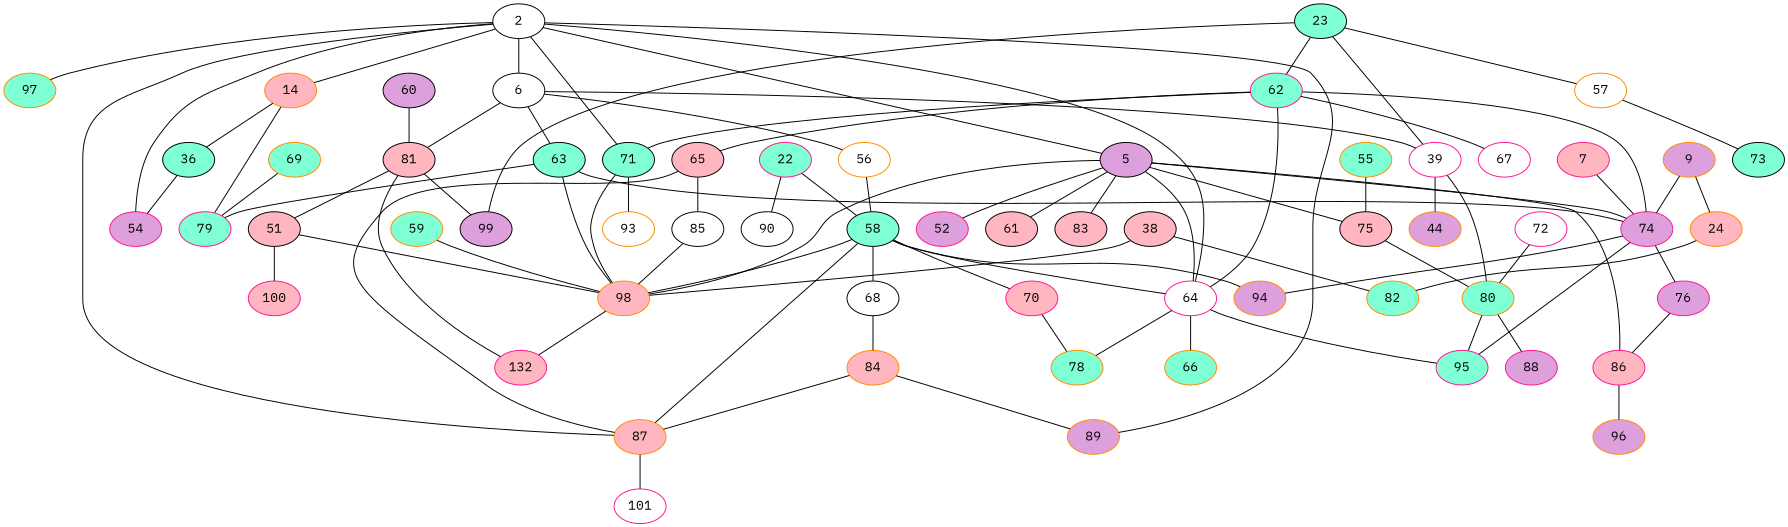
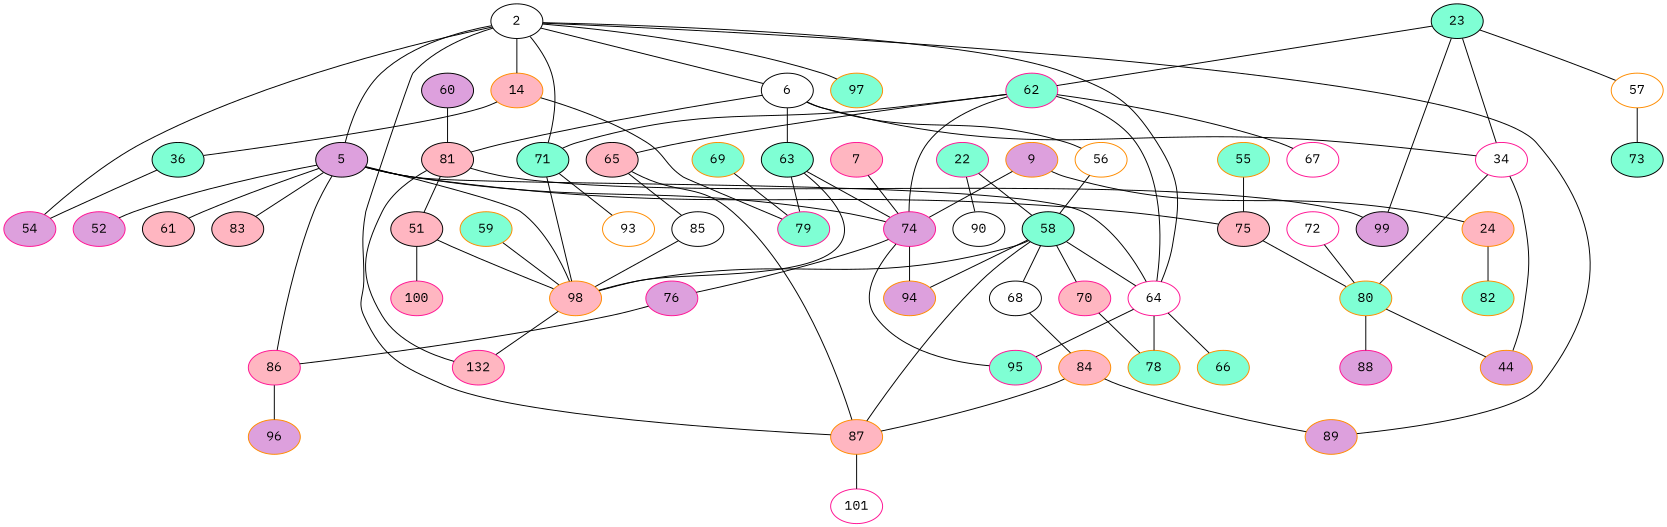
(1435, 160) -> (1501, 160)
(1150, 229) -> none
(1475, 333) -> (1436, 333)
